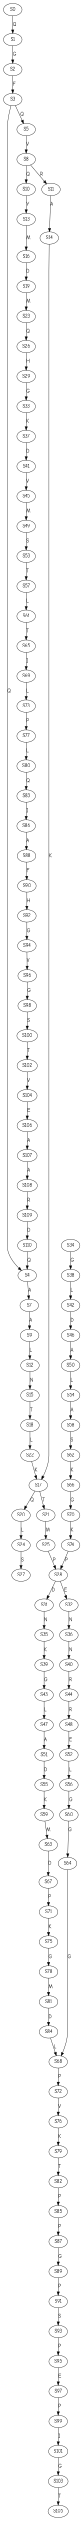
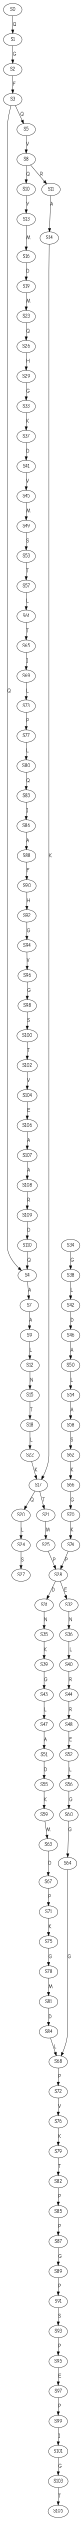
(71, 1650) -> (71, 1650)
